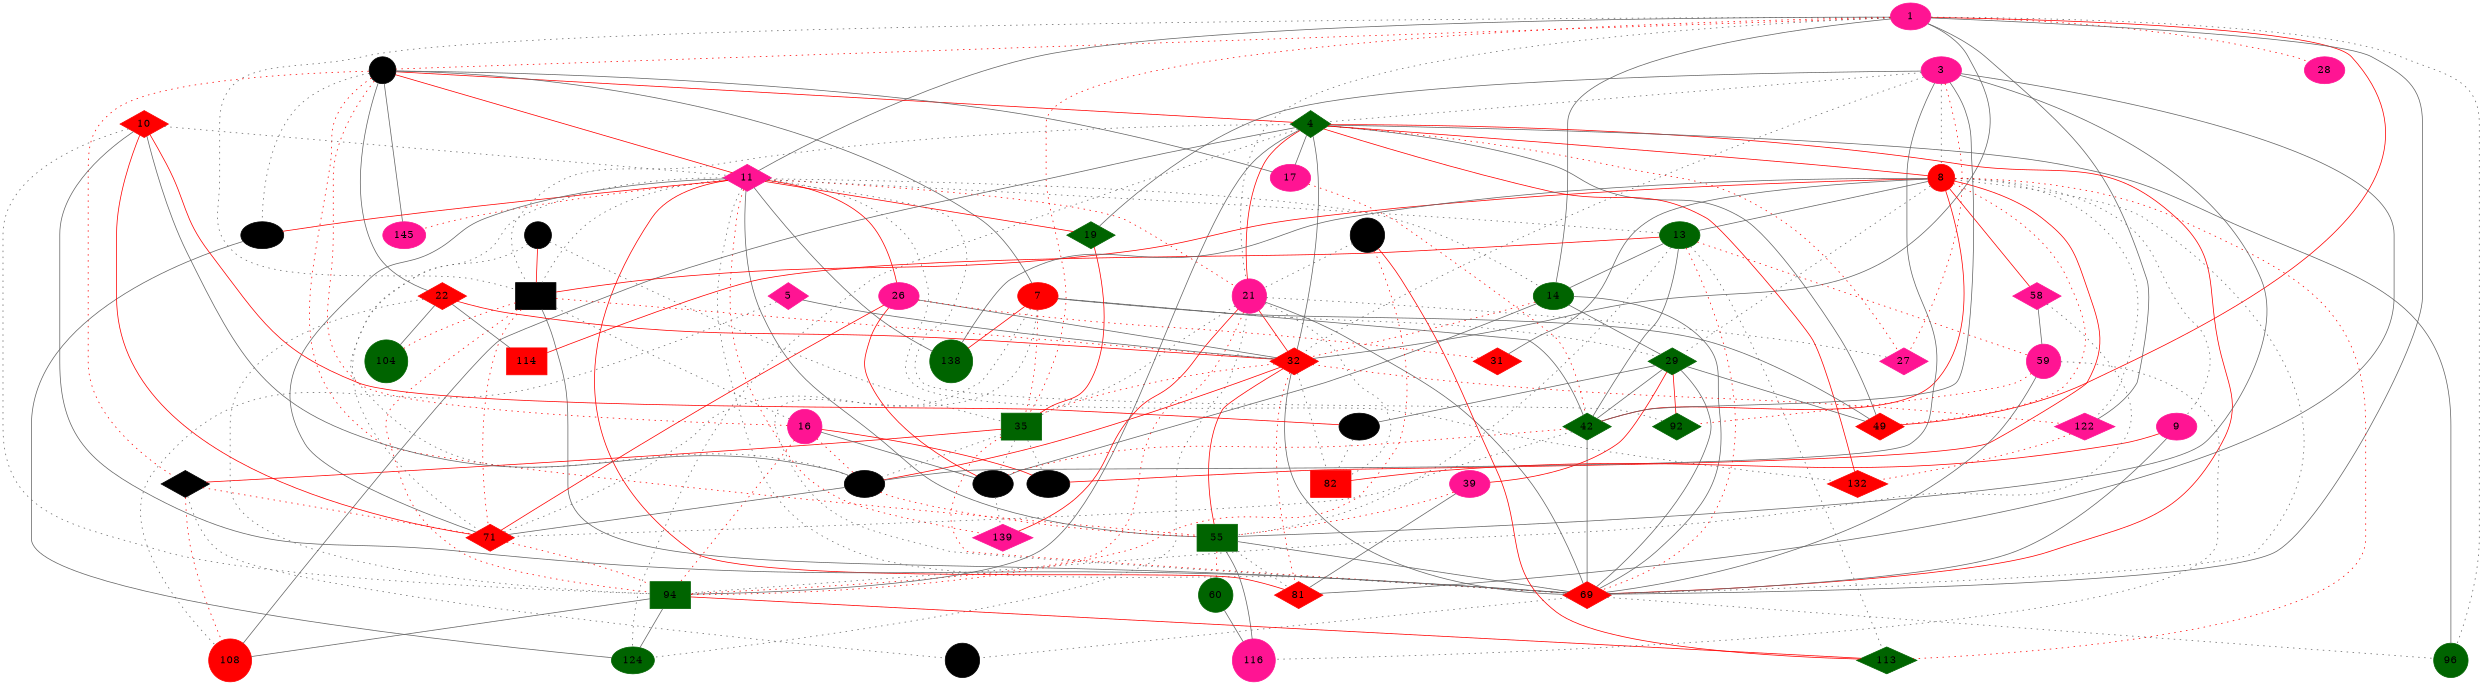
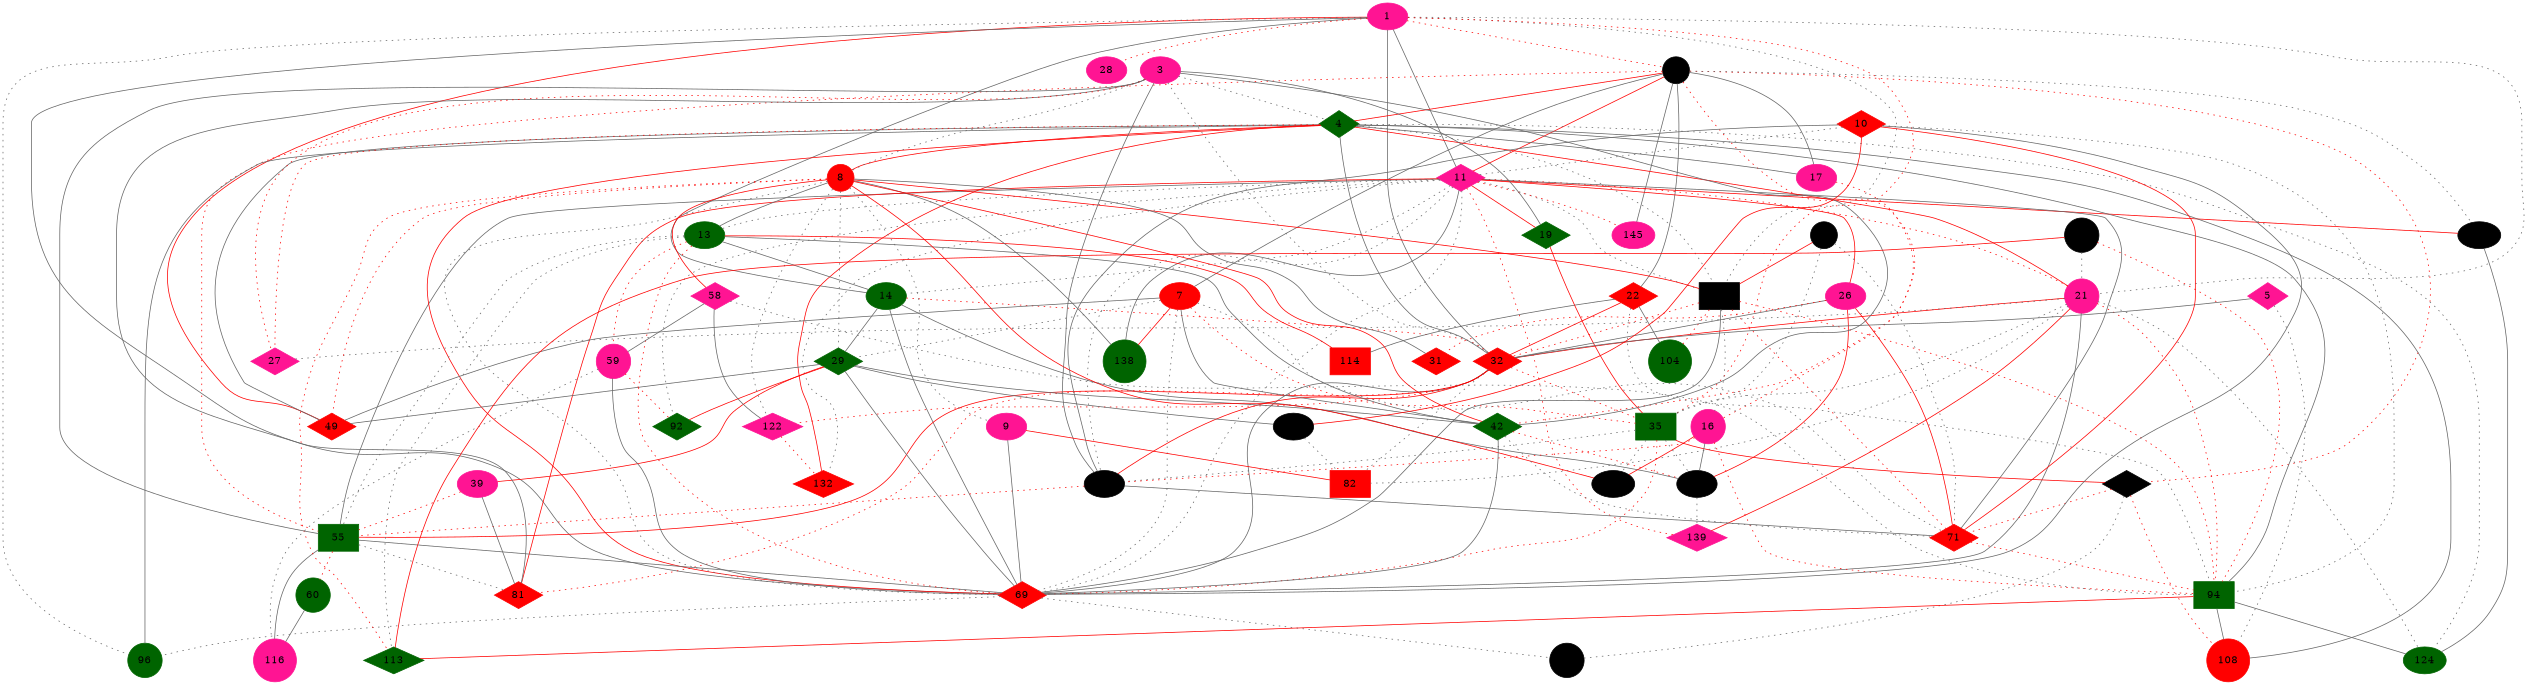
(2105, 181) -> (721, 371)
